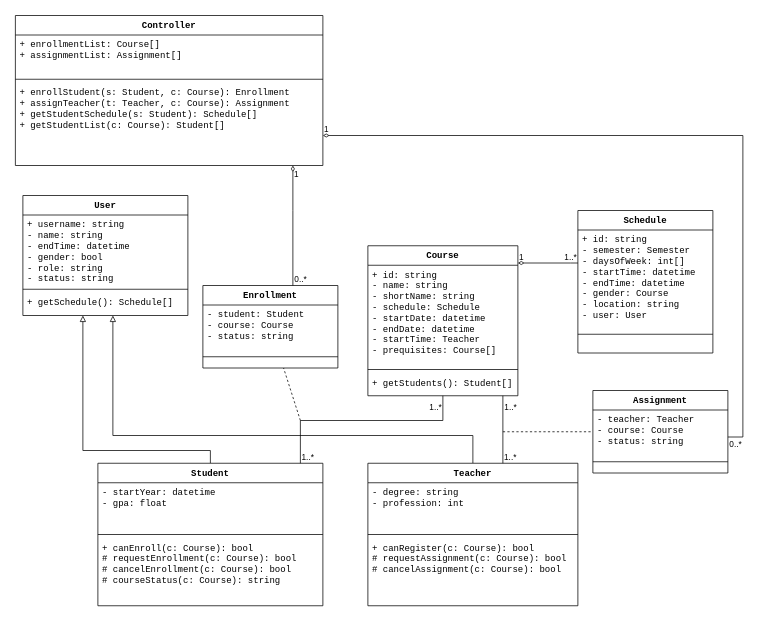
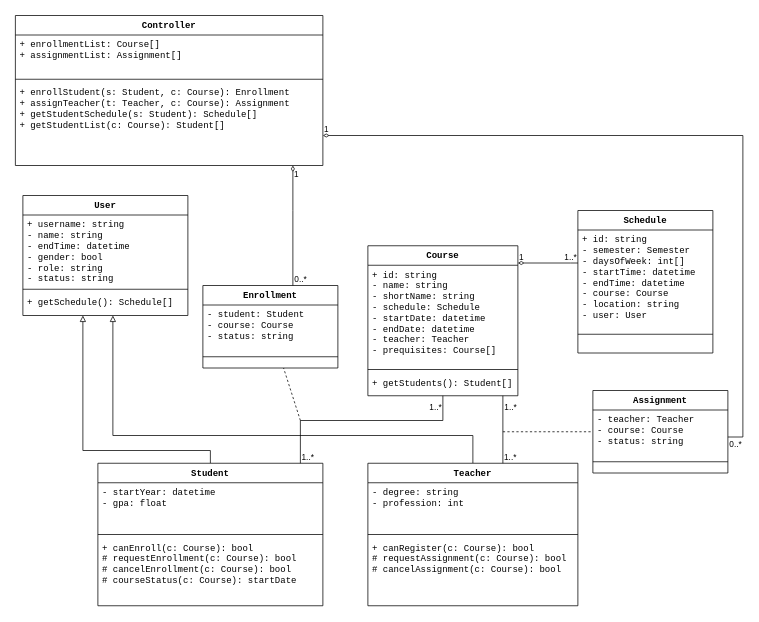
(629, 278) -> (629, 278)
(424, 314) -> (424, 314)
(184, 565) -> (187, 565)
